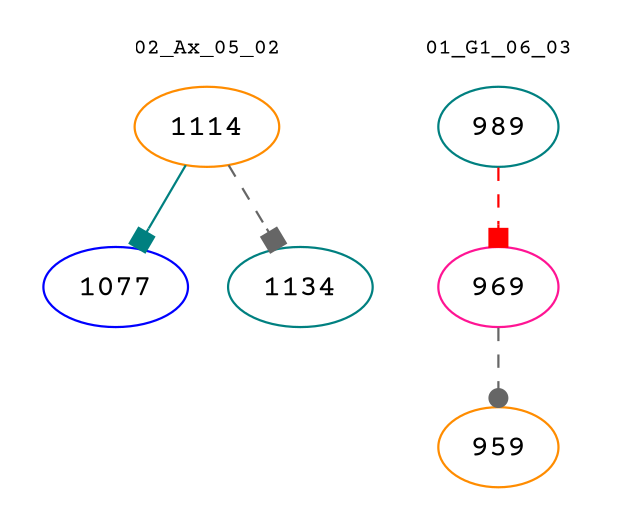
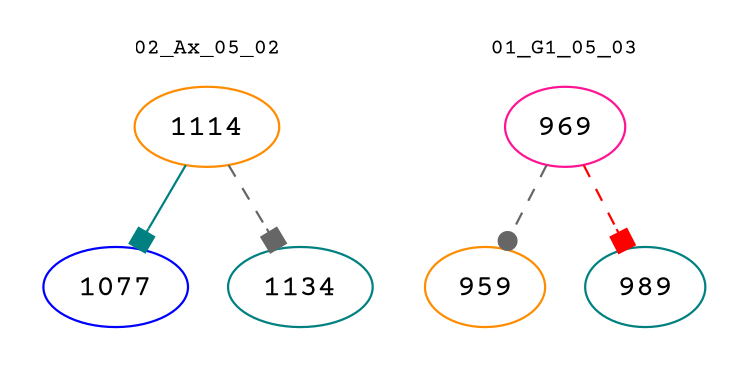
(500, 48) -> (565, 48)
(498, 196) -> (600, 197)
